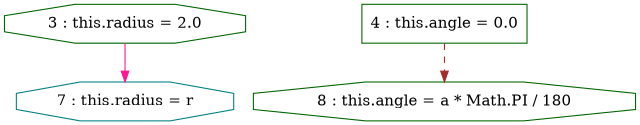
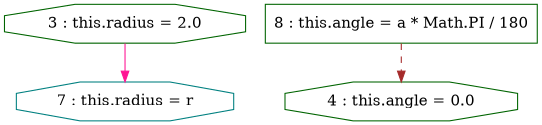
(444, 24) -> (401, 101)
(444, 57) -> (401, 57)
(444, 101) -> (401, 24)
